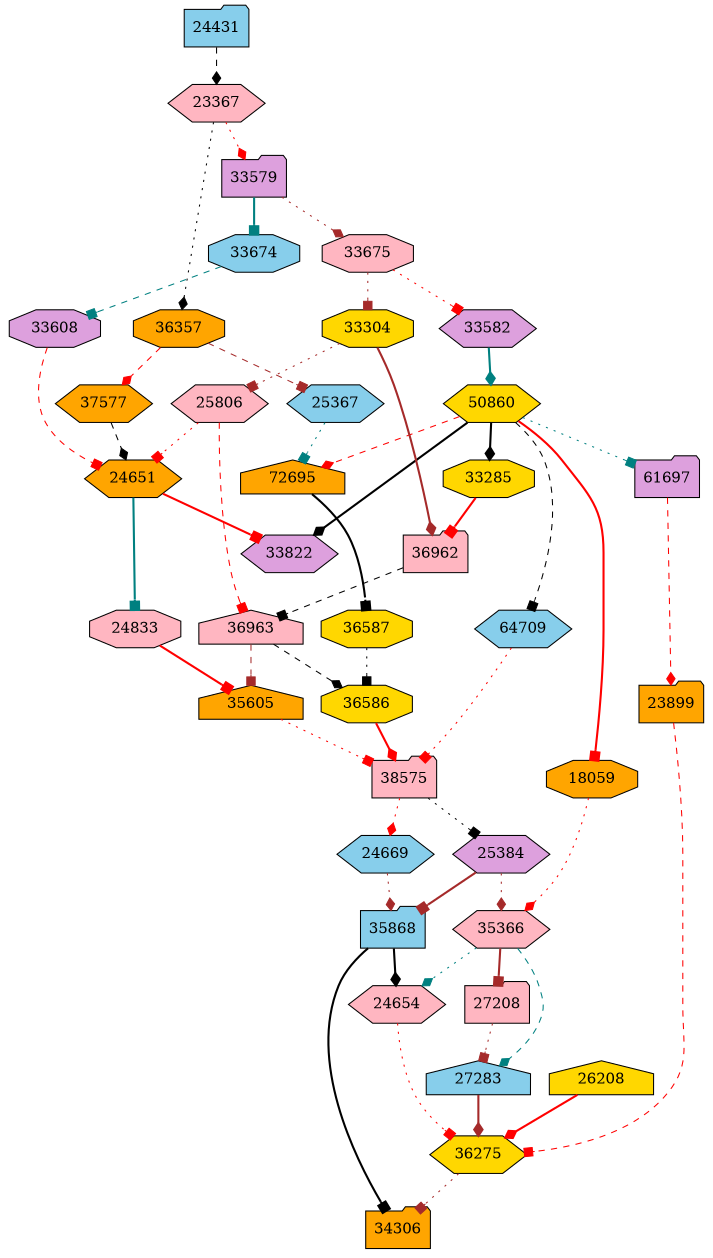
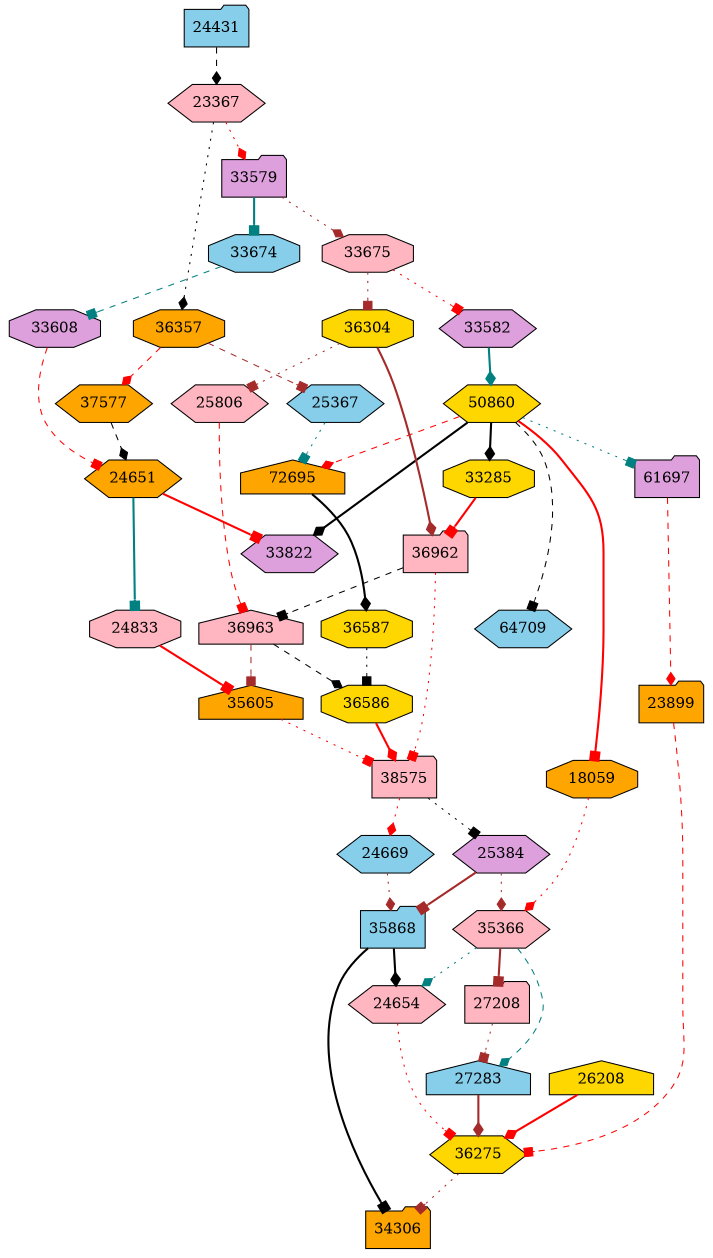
(368, 329) -> (368, 329)
(180, 438) -> none
(350, 540) -> (350, 540)
(473, 702) -> (431, 662)
